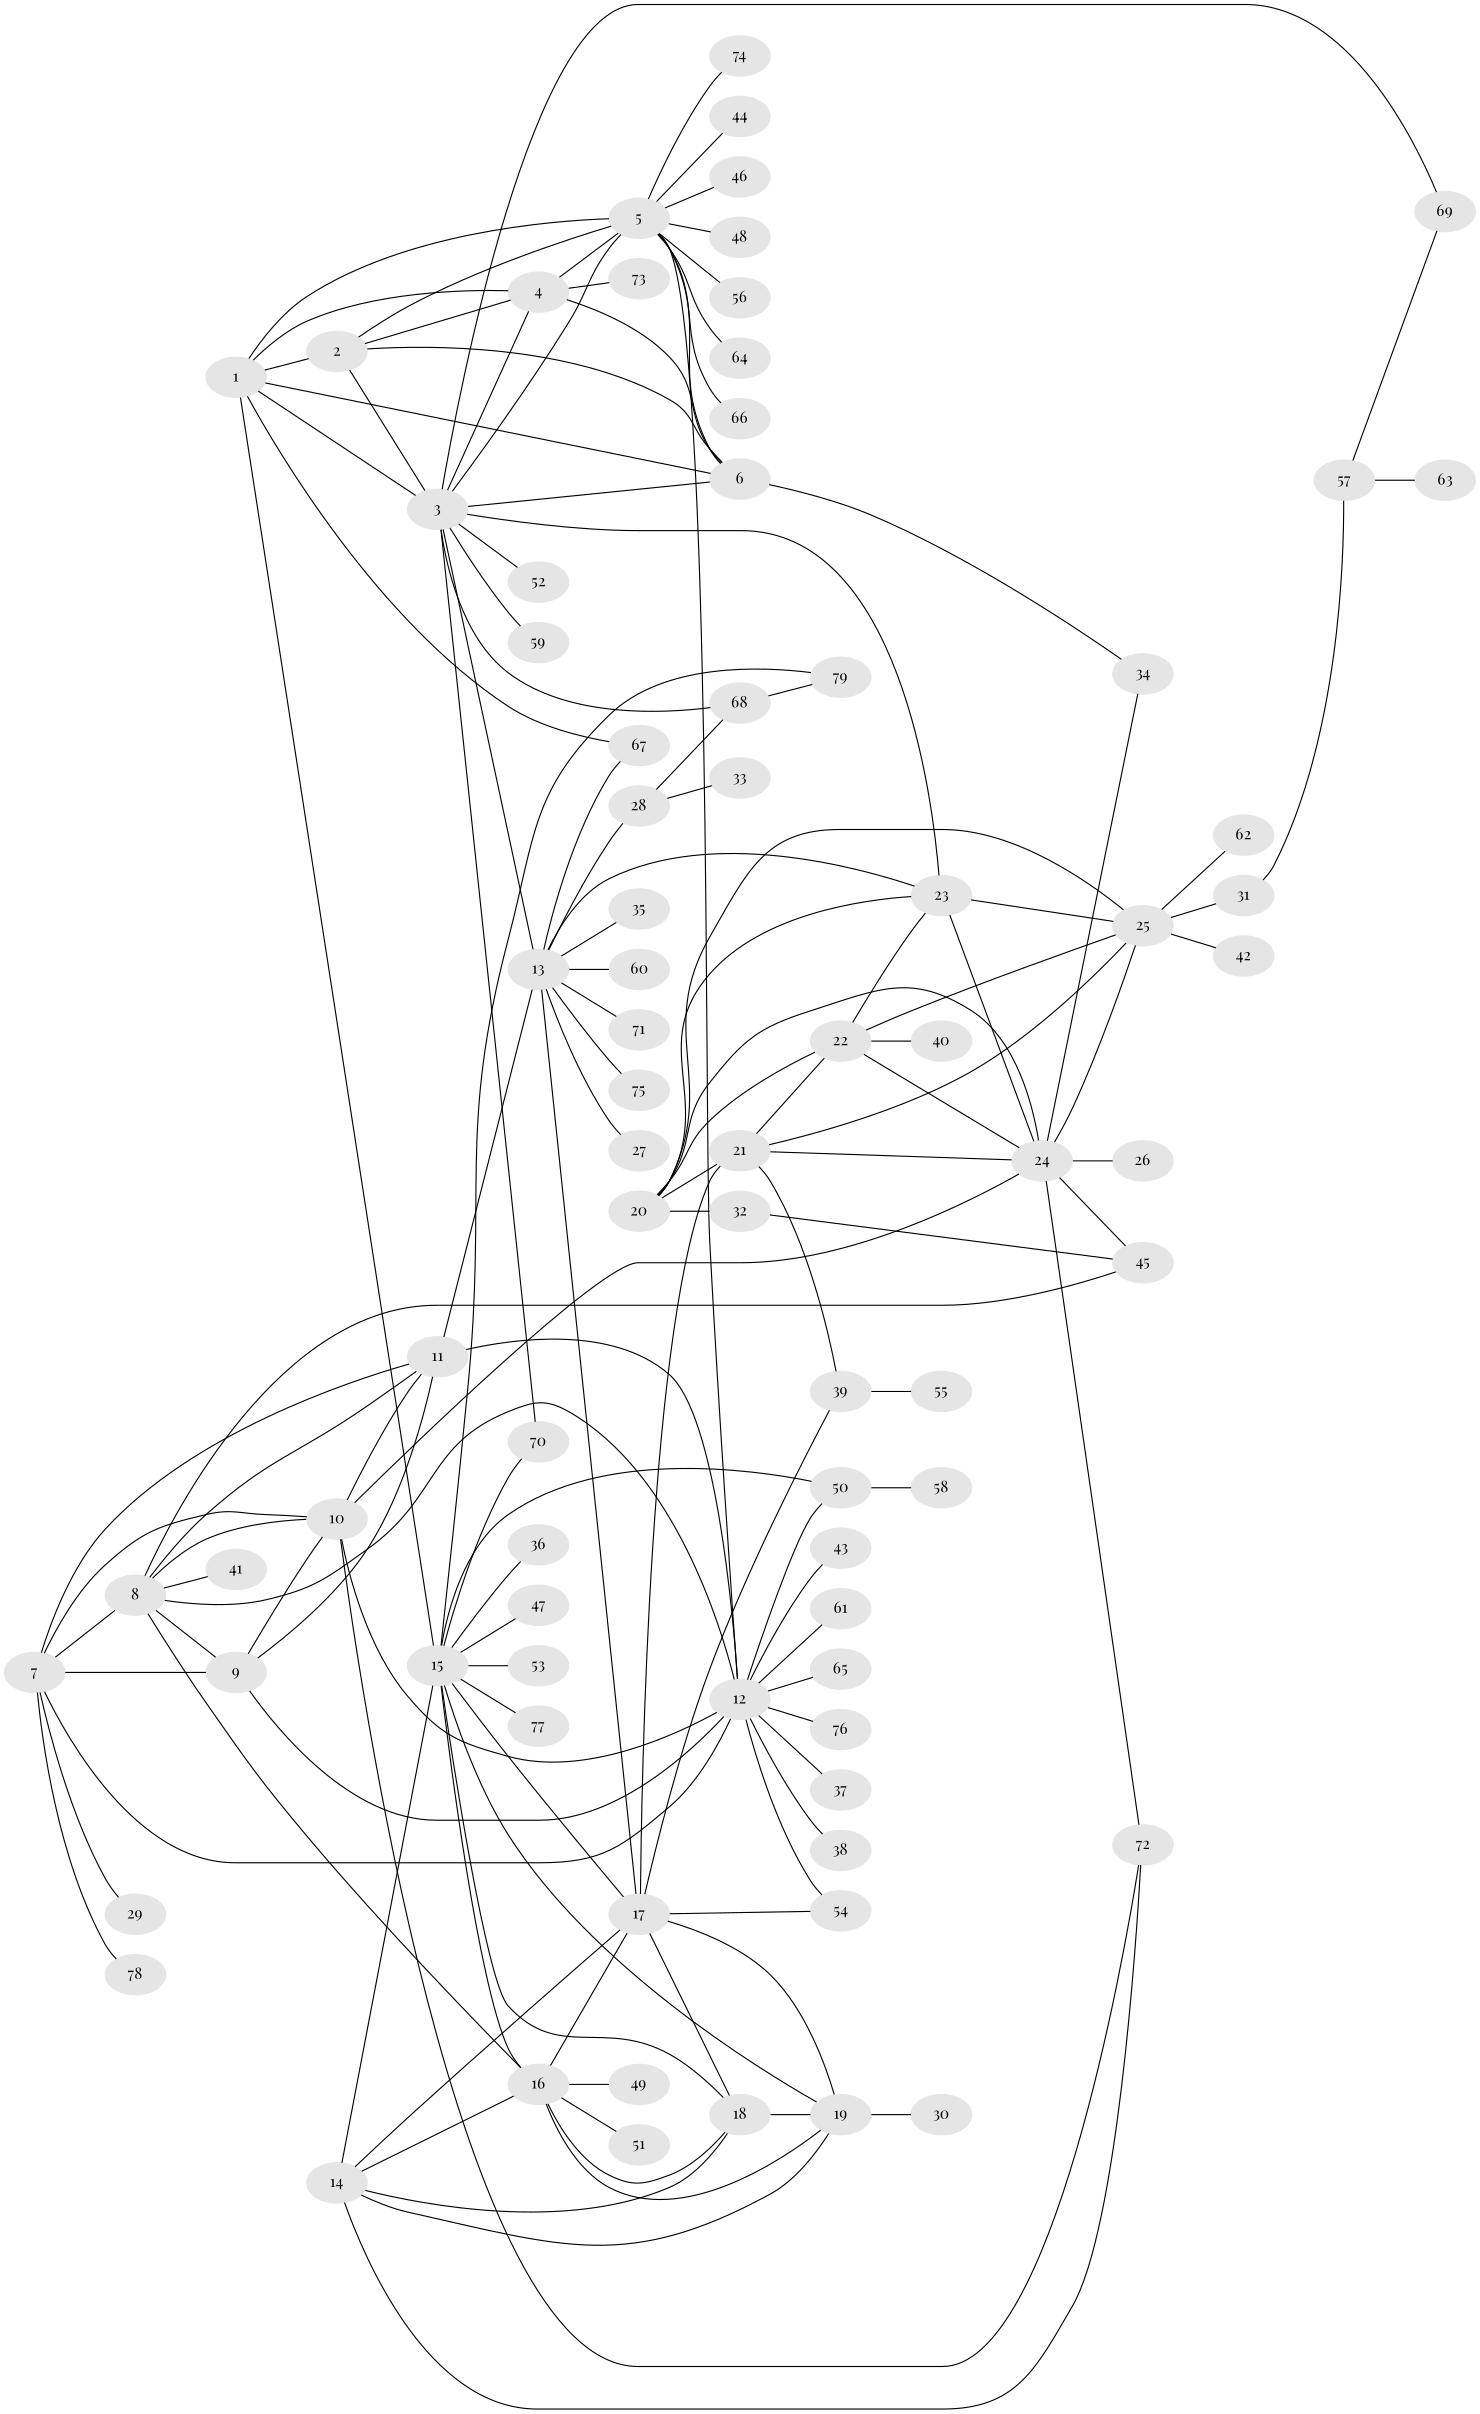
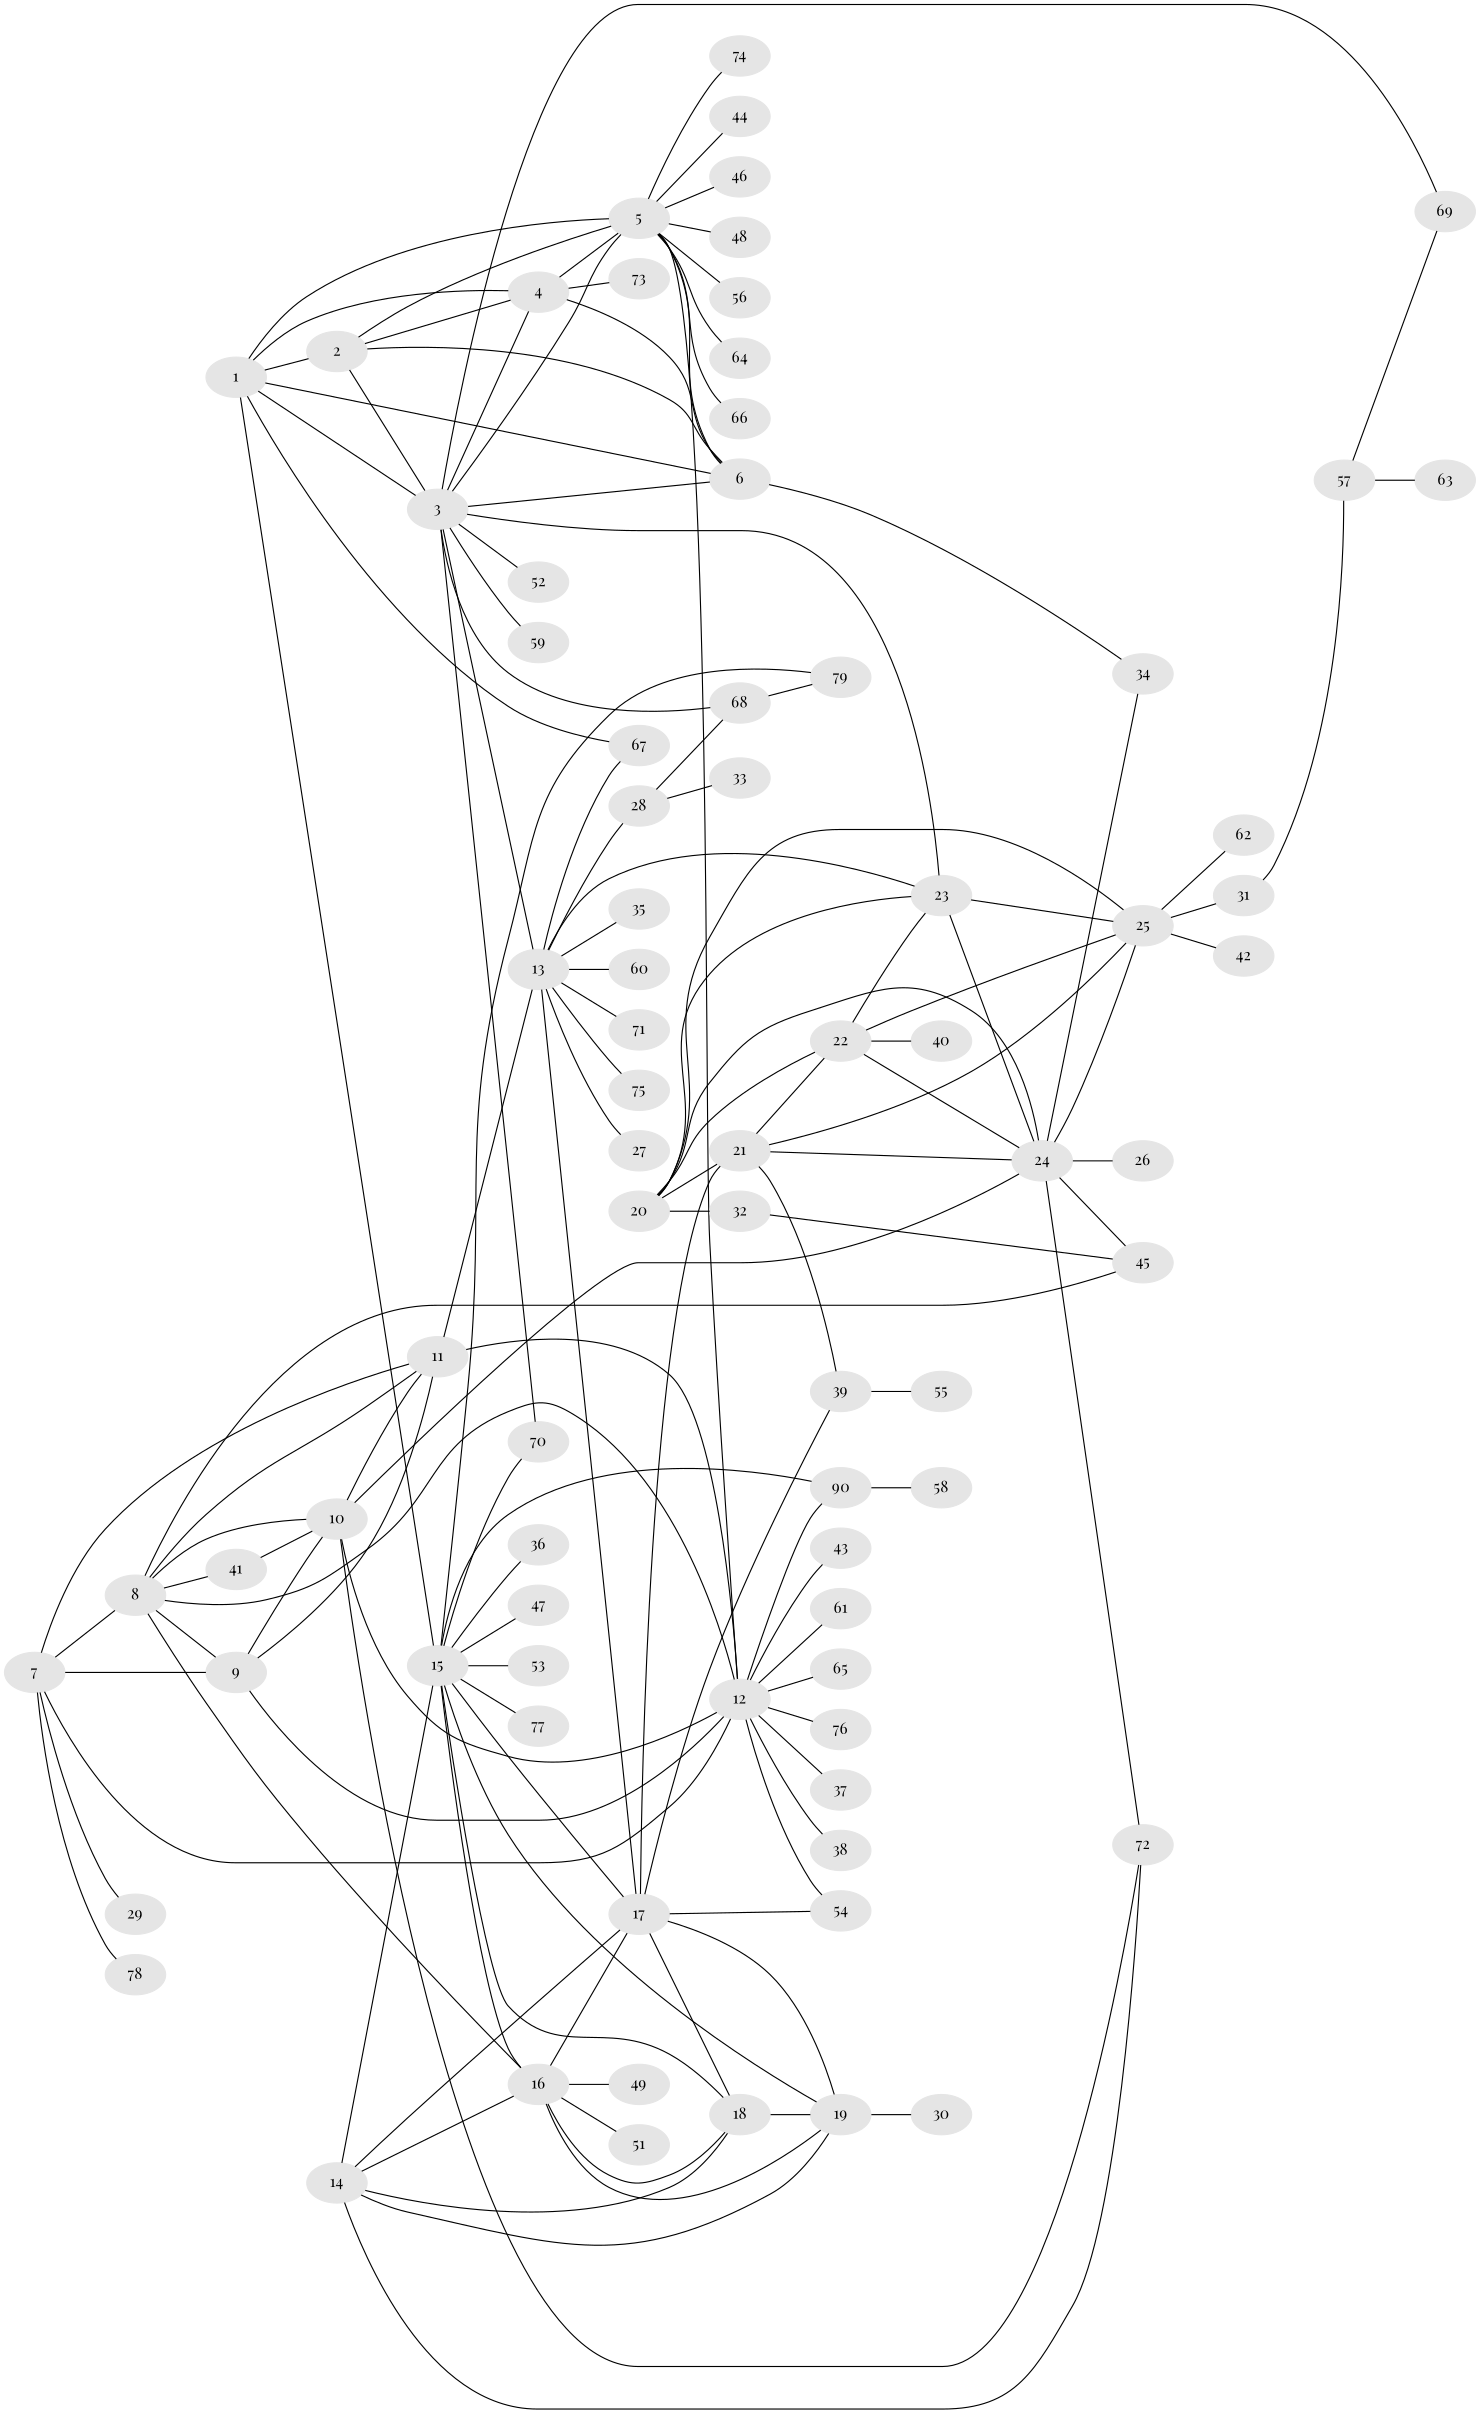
(841, 1488) -> (841, 1488)
(149, 1533) -> (286, 1544)
